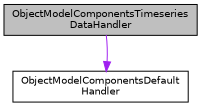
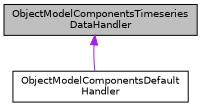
(107, 48) -> (94, 58)
